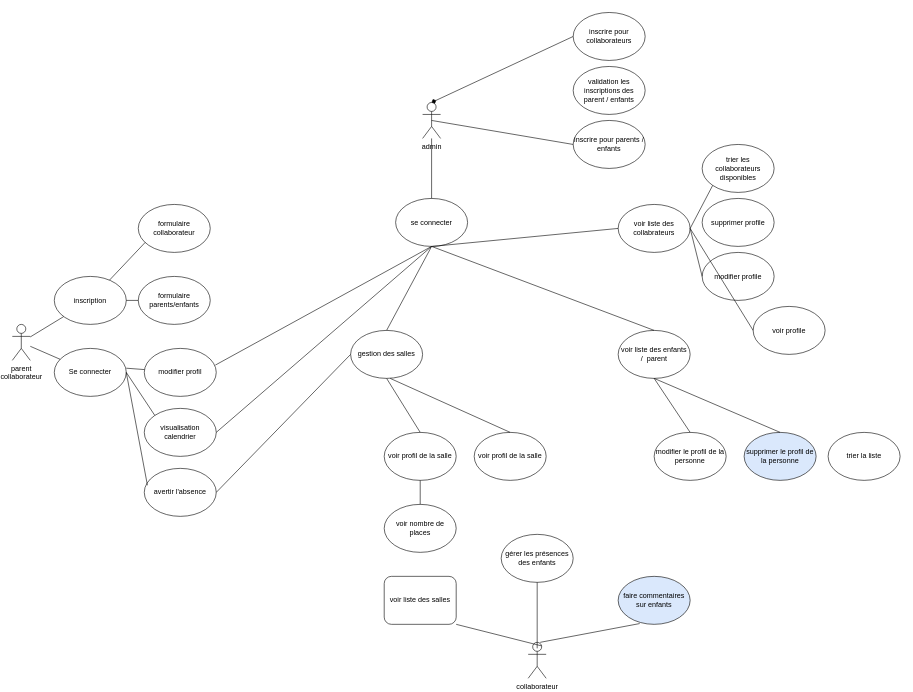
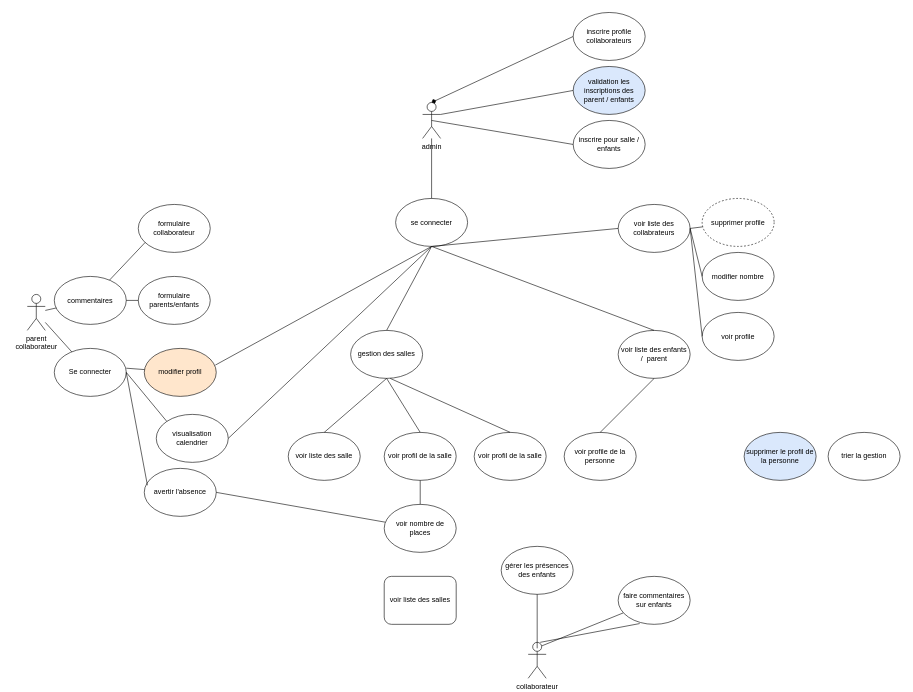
(609, 36) -> (609, 36)
(609, 90) -> (609, 90)
none -> (507, 102)
(609, 144) -> (609, 144)
(738, 168) -> none
(703, 205) -> none
(738, 222) -> (738, 222)
none -> (699, 227)
(738, 276) -> (738, 276)
(90, 300) -> (90, 300)
(789, 330) -> (738, 336)
(21, 342) -> (36, 312)
(180, 372) -> (180, 372)
none -> (355, 406)
none -> (627, 406)
(673, 406) -> none
(719, 406) -> none
(284, 423) -> (300, 507)
(180, 432) -> (192, 438)
none -> (324, 456)
none -> (600, 456)
(690, 456) -> none
(864, 456) -> (864, 456)
(537, 558) -> (537, 570)
(654, 600) -> (654, 600)
(499, 635) -> (594, 625)
